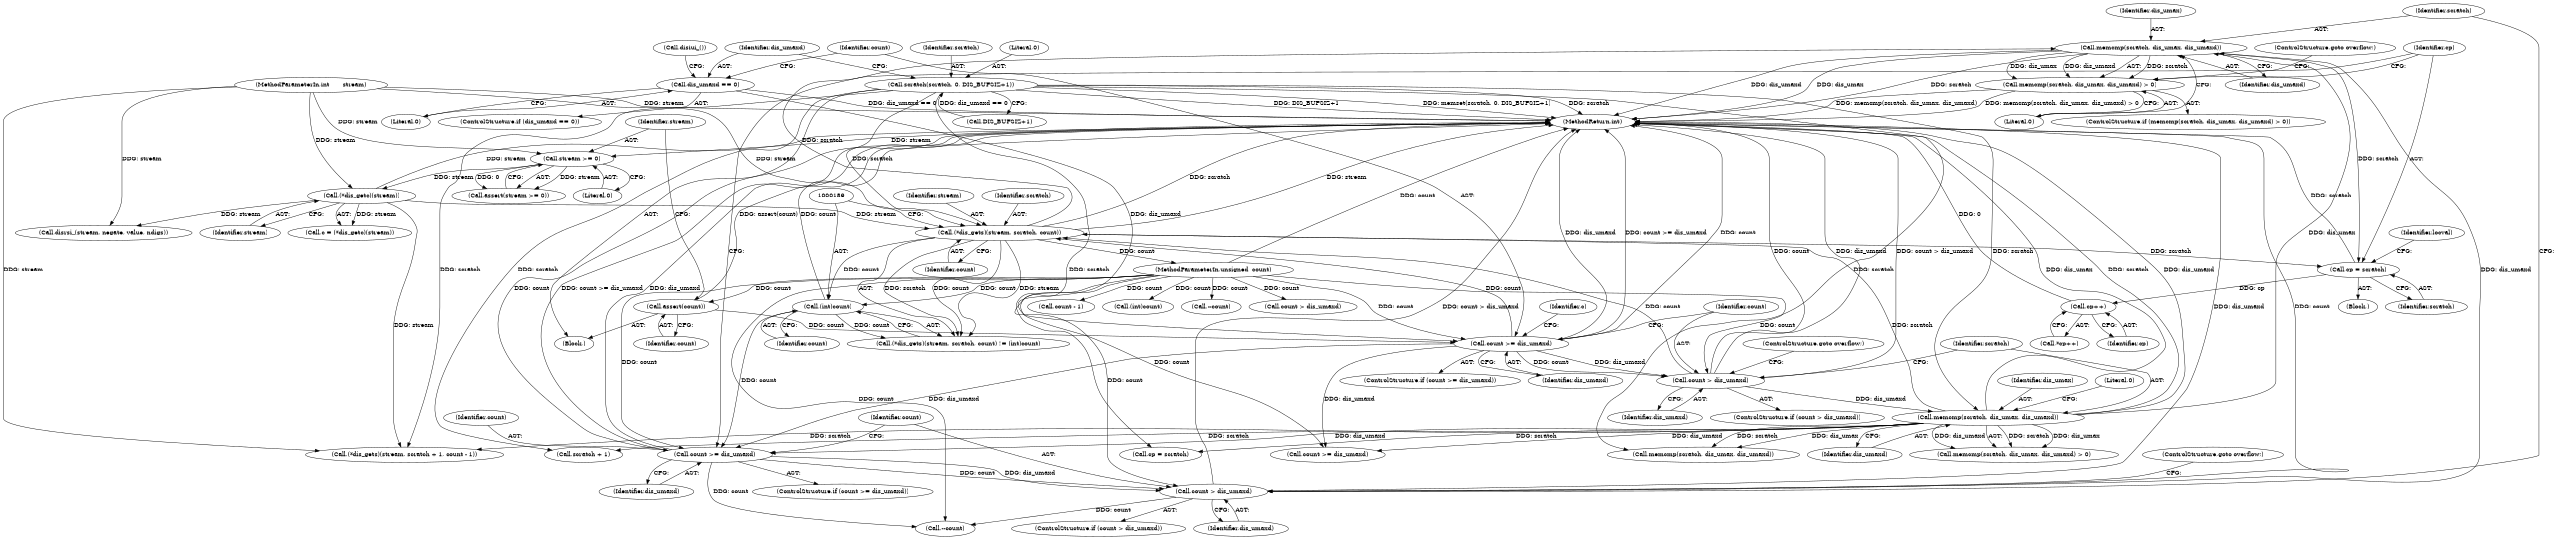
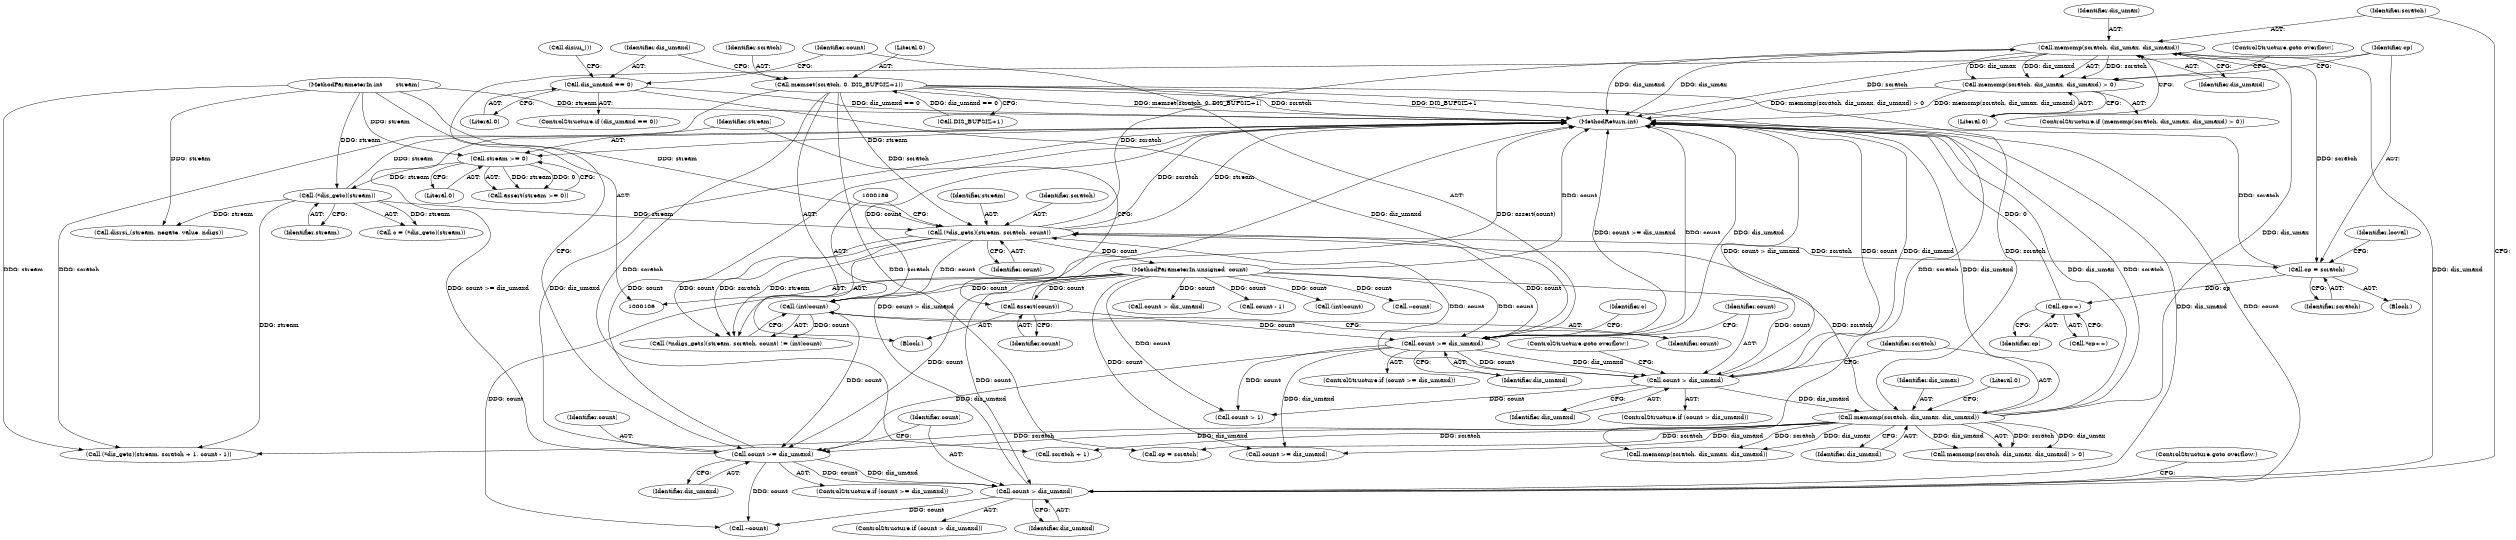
(951, 85) -> (839, 85)
none -> (642, 307)
(958, 344) -> (736, 344)
none -> (1239, 418)
